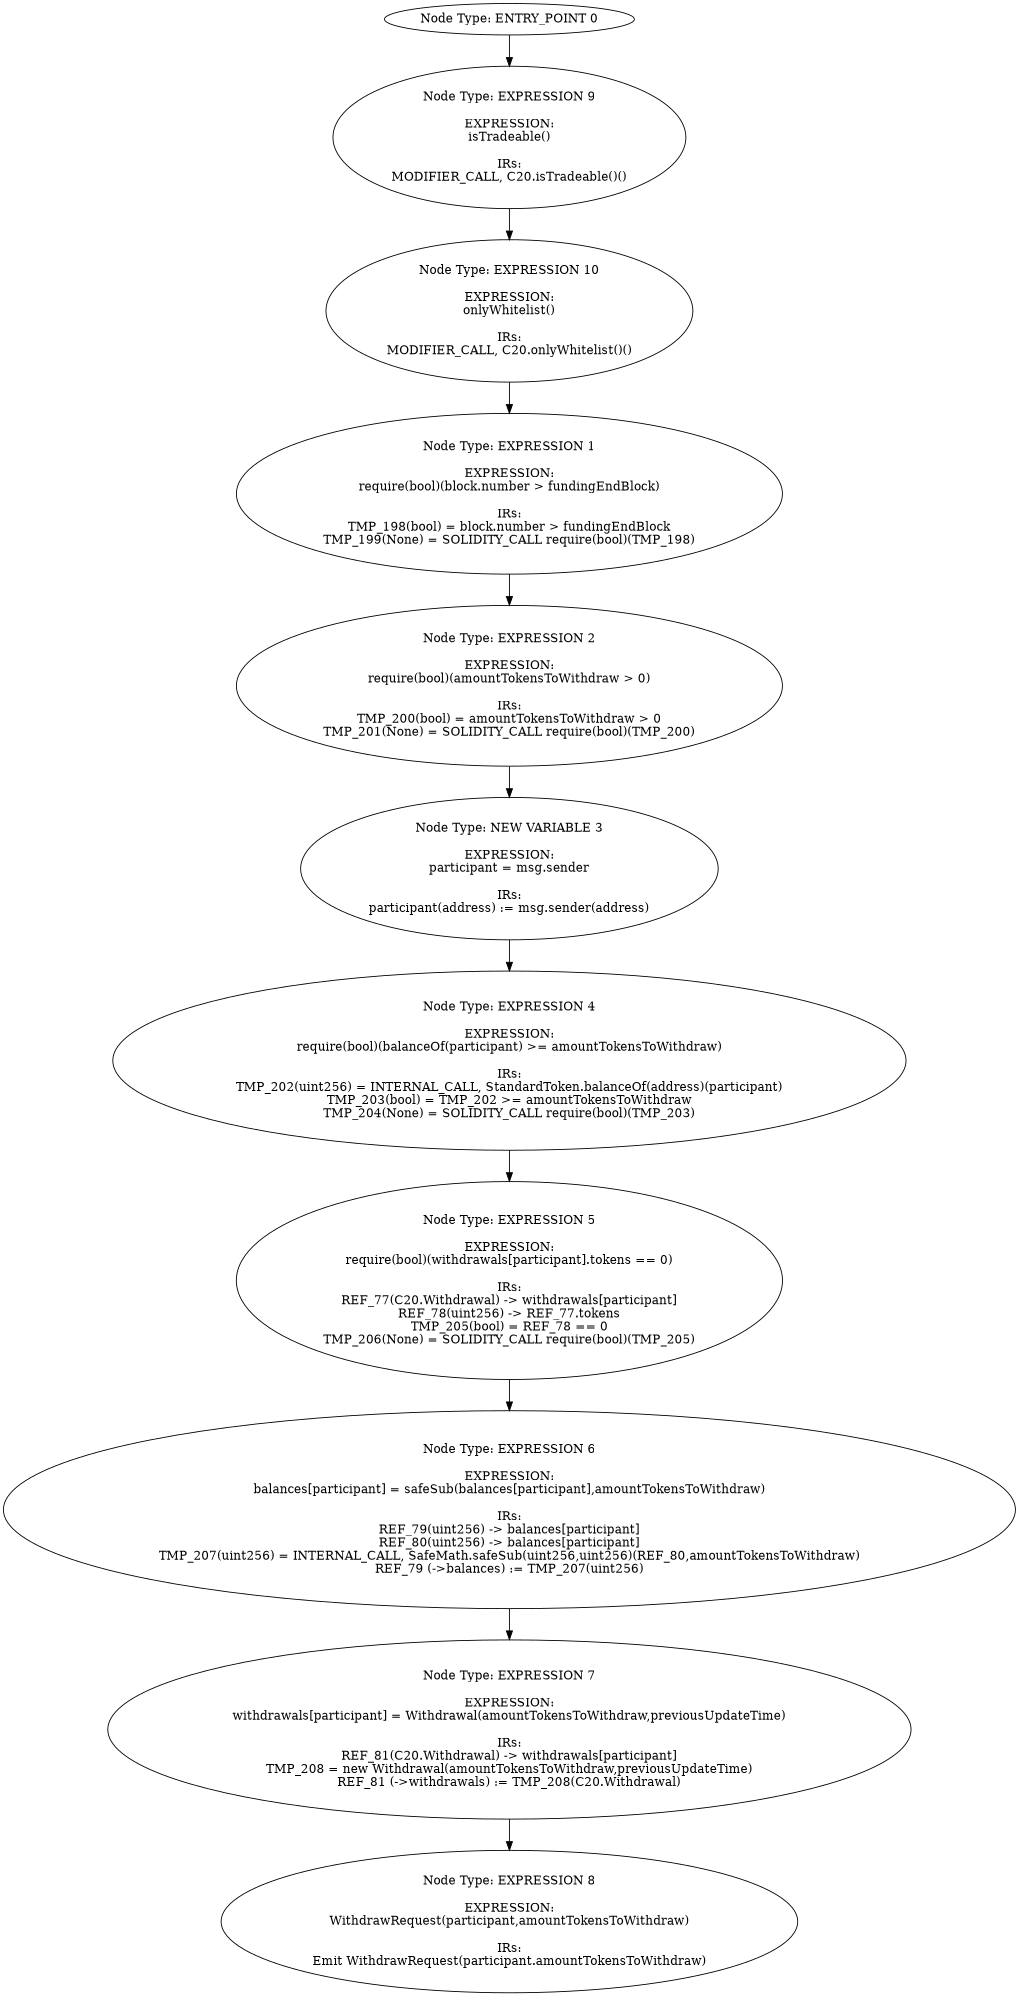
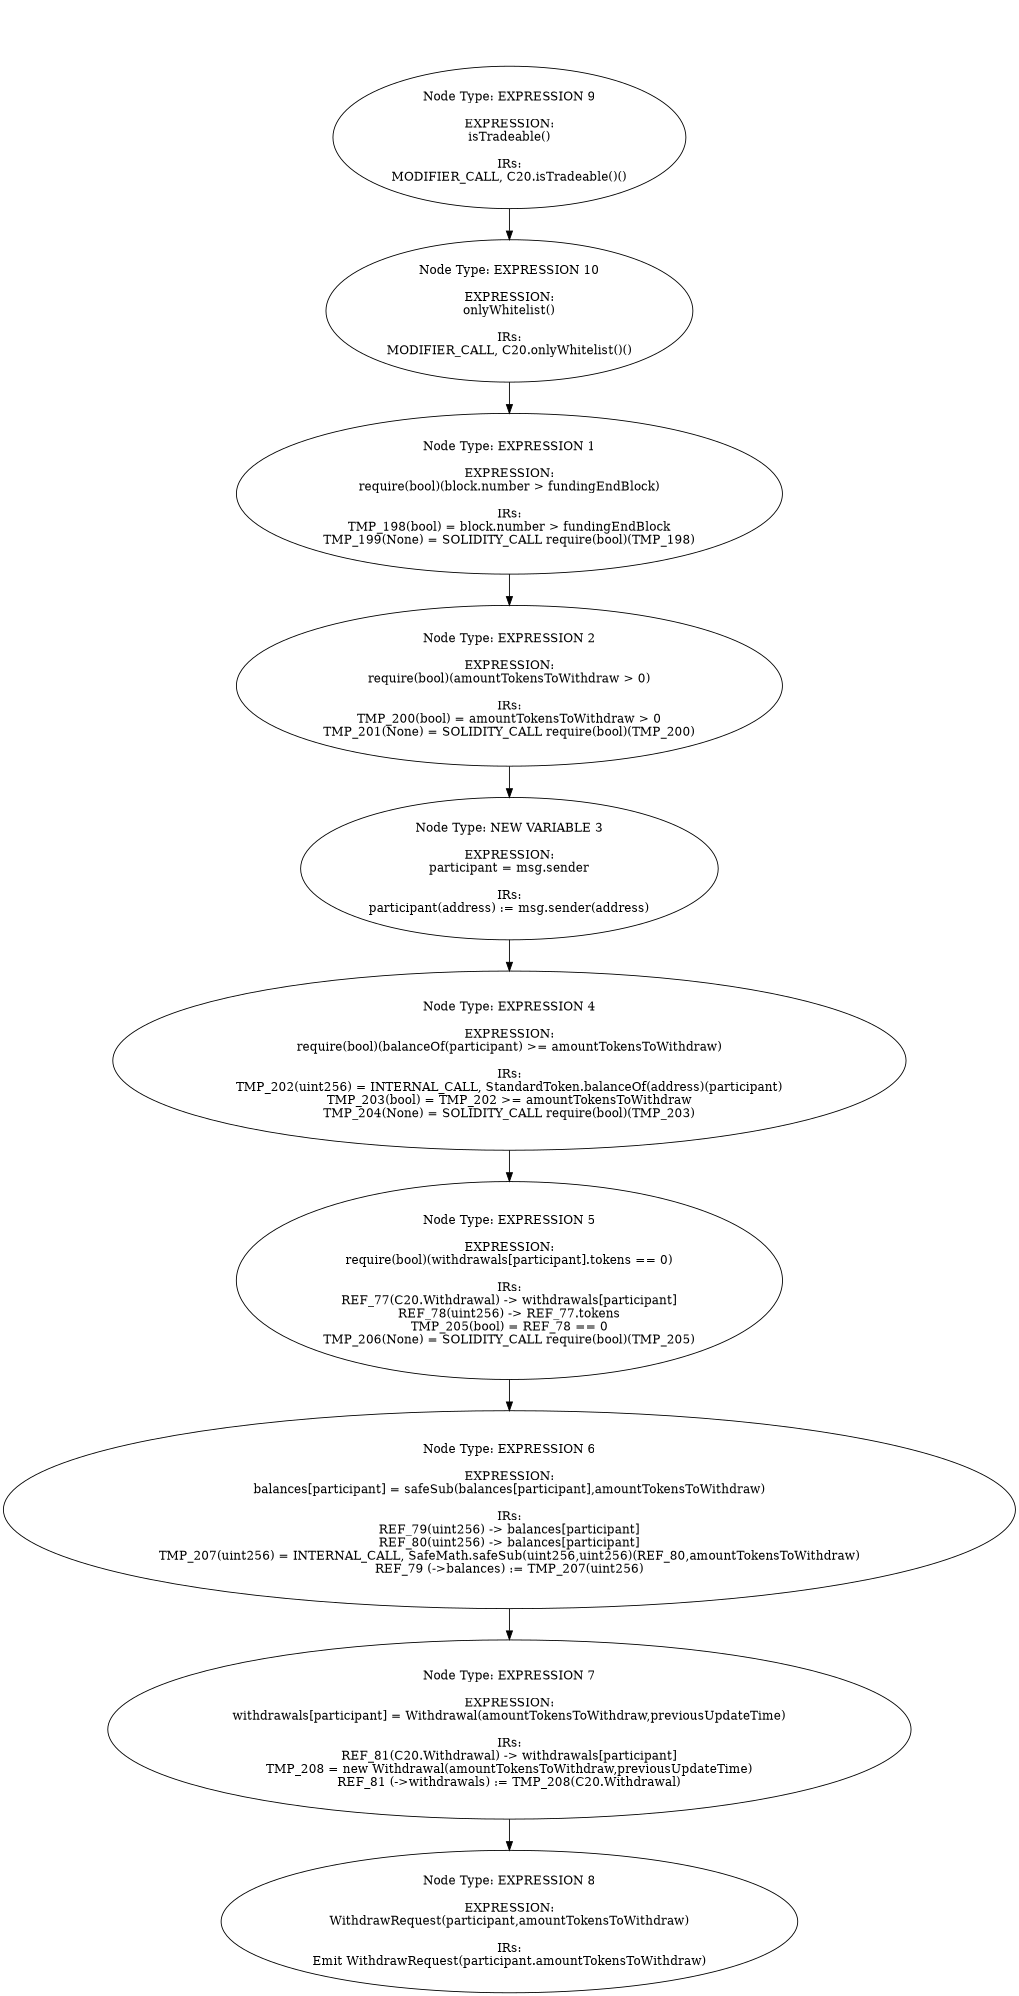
(509, 19) -> none
